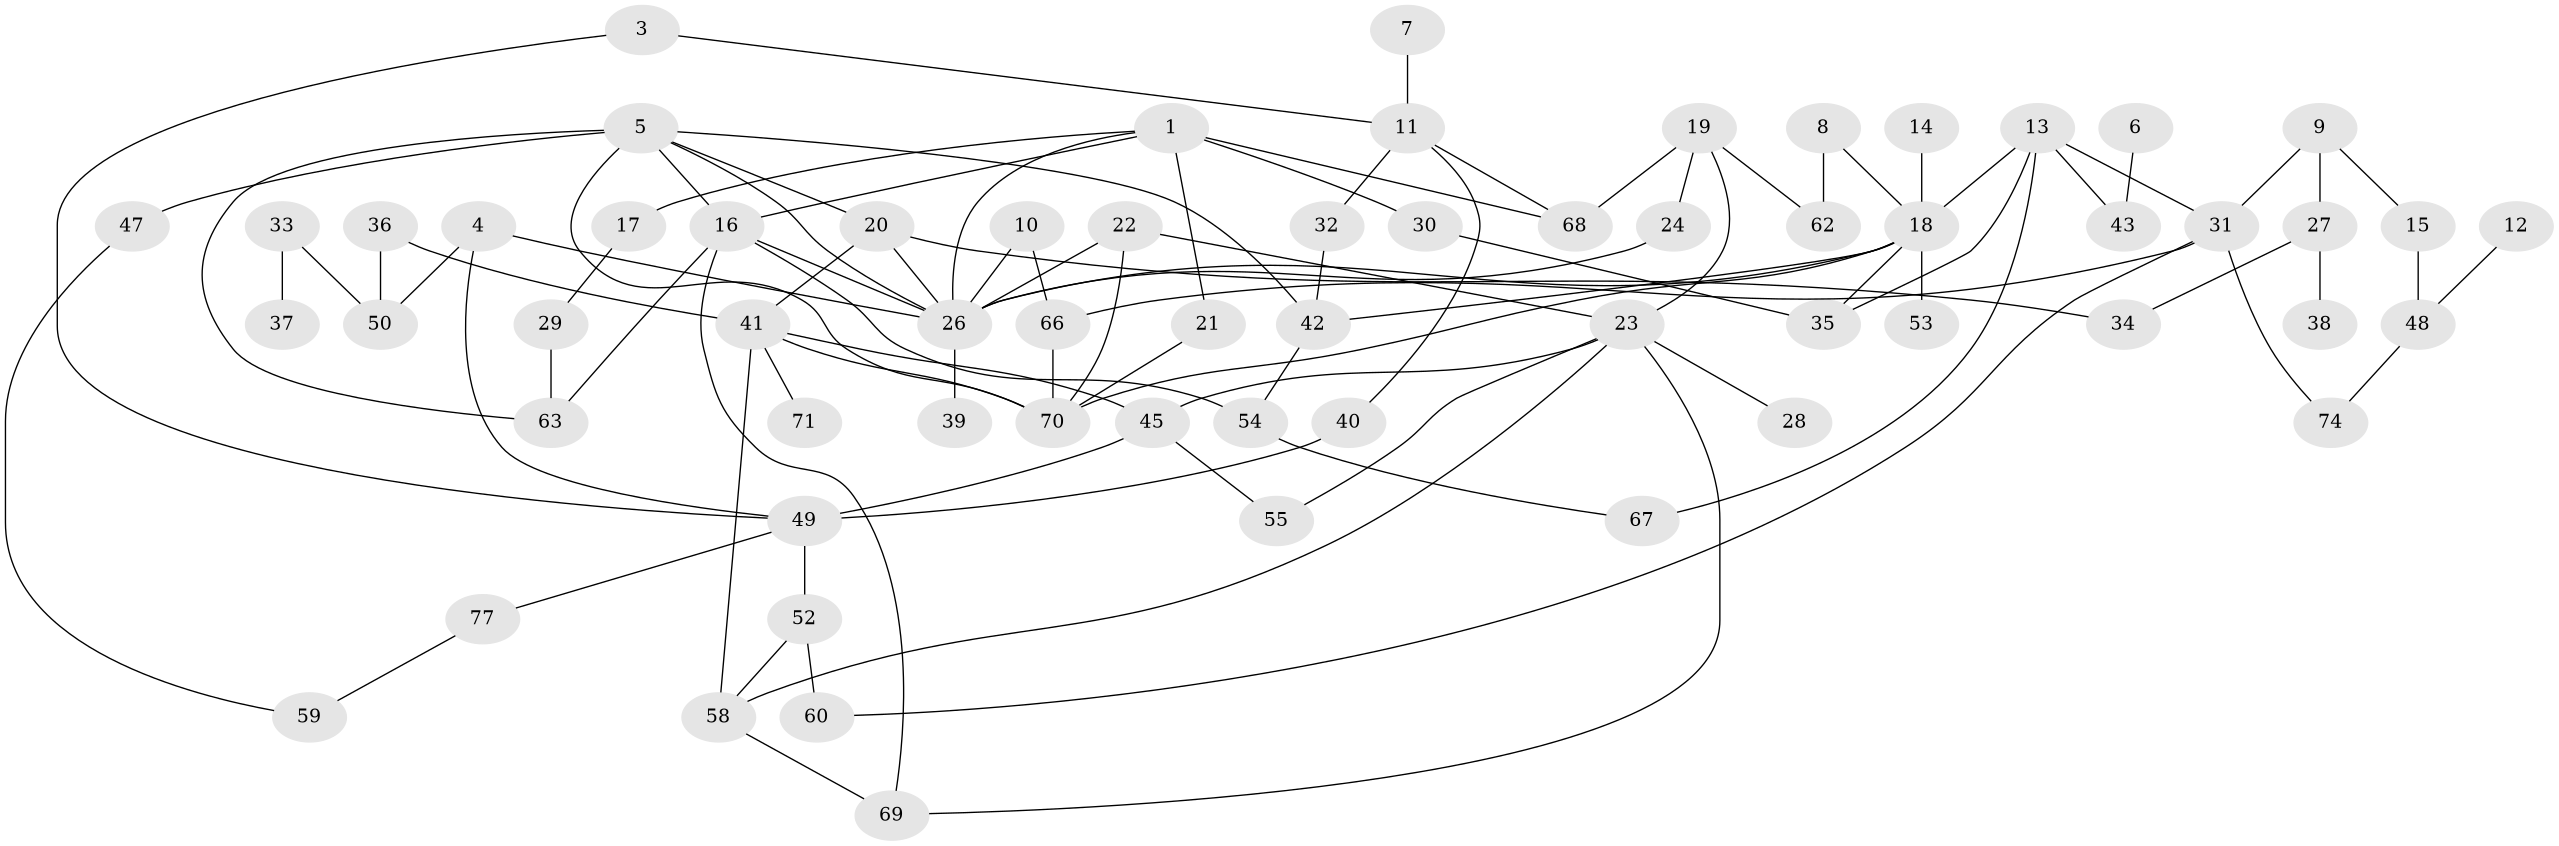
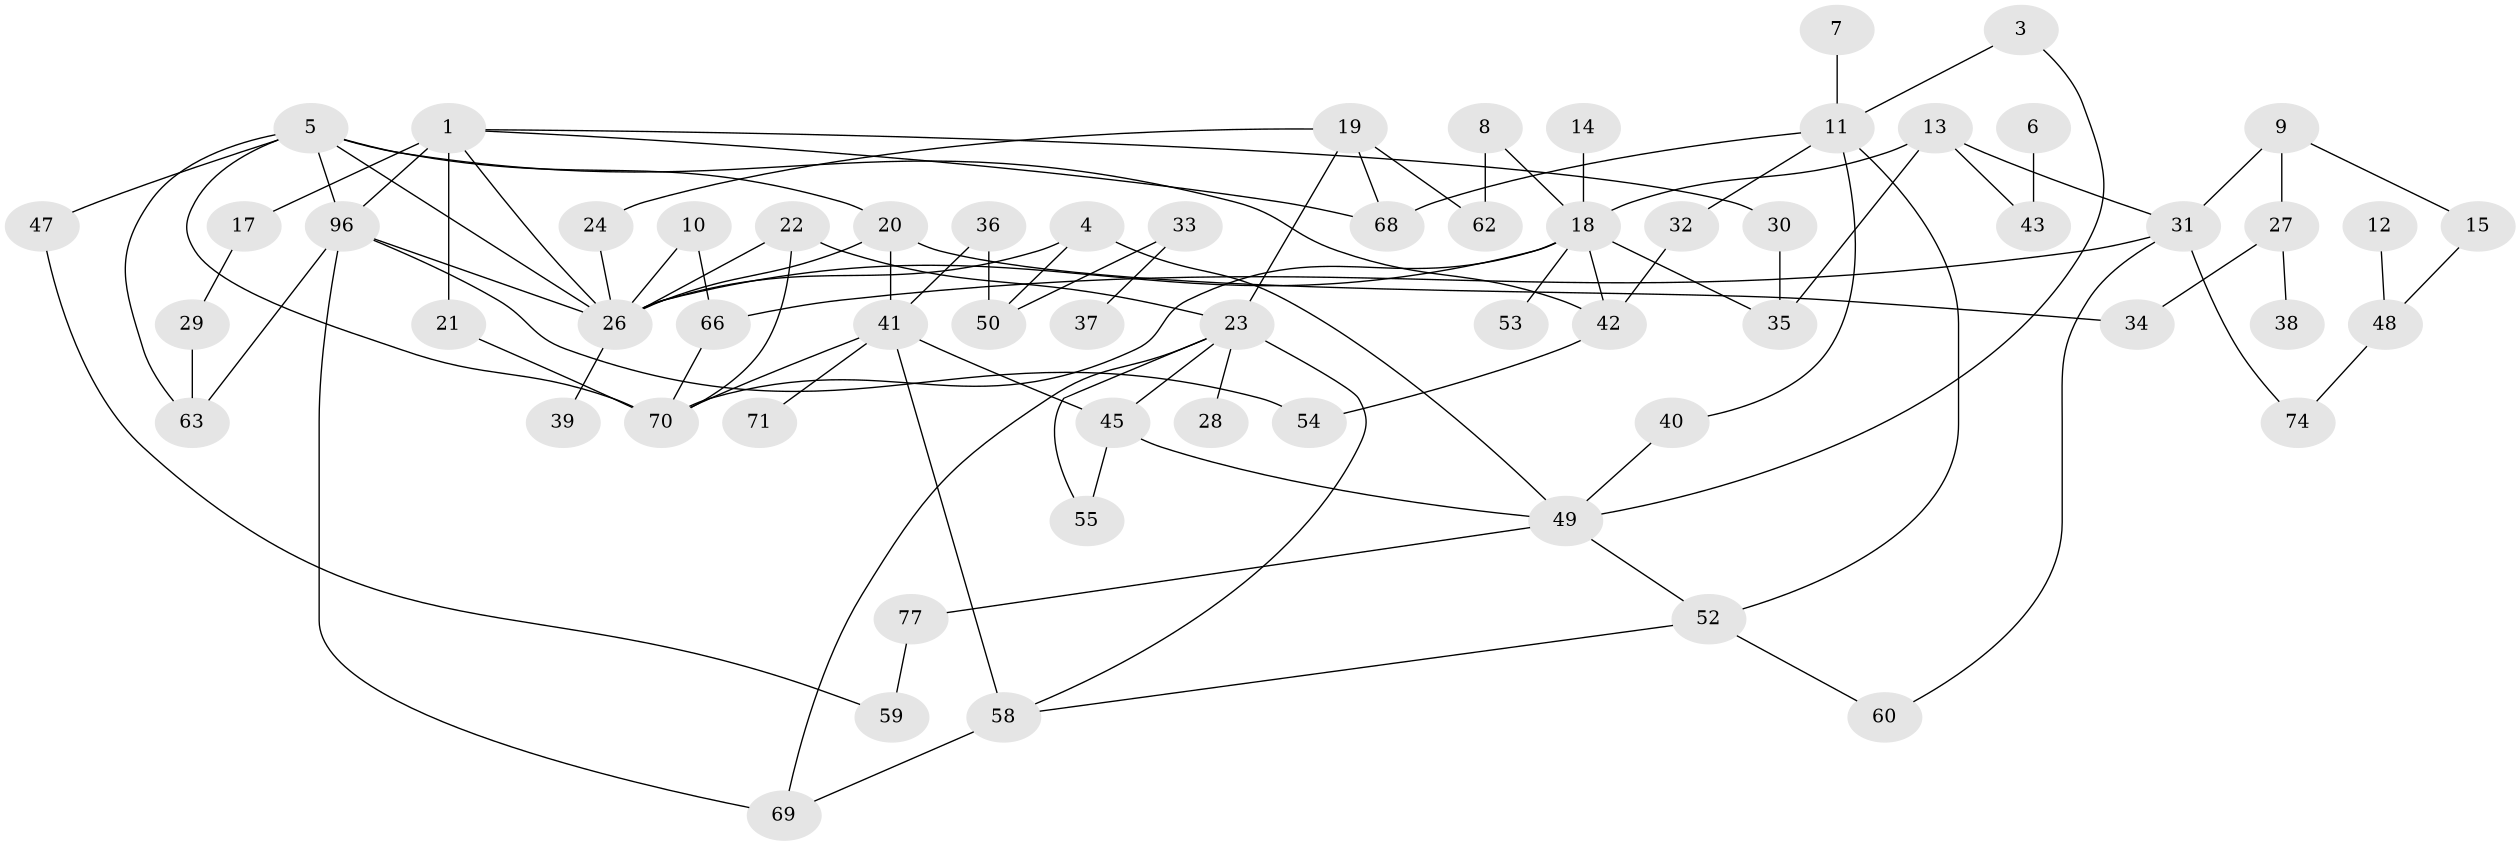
(727, 226) -> (342, 226)
none -> (1959, 422)
(1642, 521) -> none
